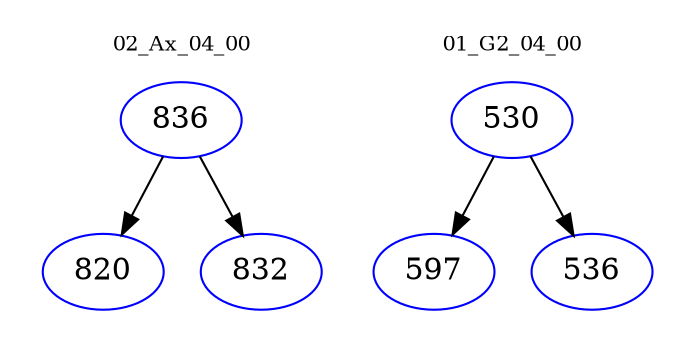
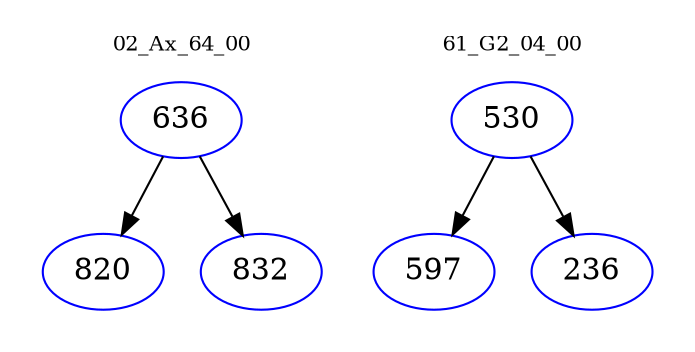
(182, 45) -> (182, 45)
(513, 45) -> (513, 45)
(181, 120) -> (181, 120)
(592, 272) -> (592, 272)
